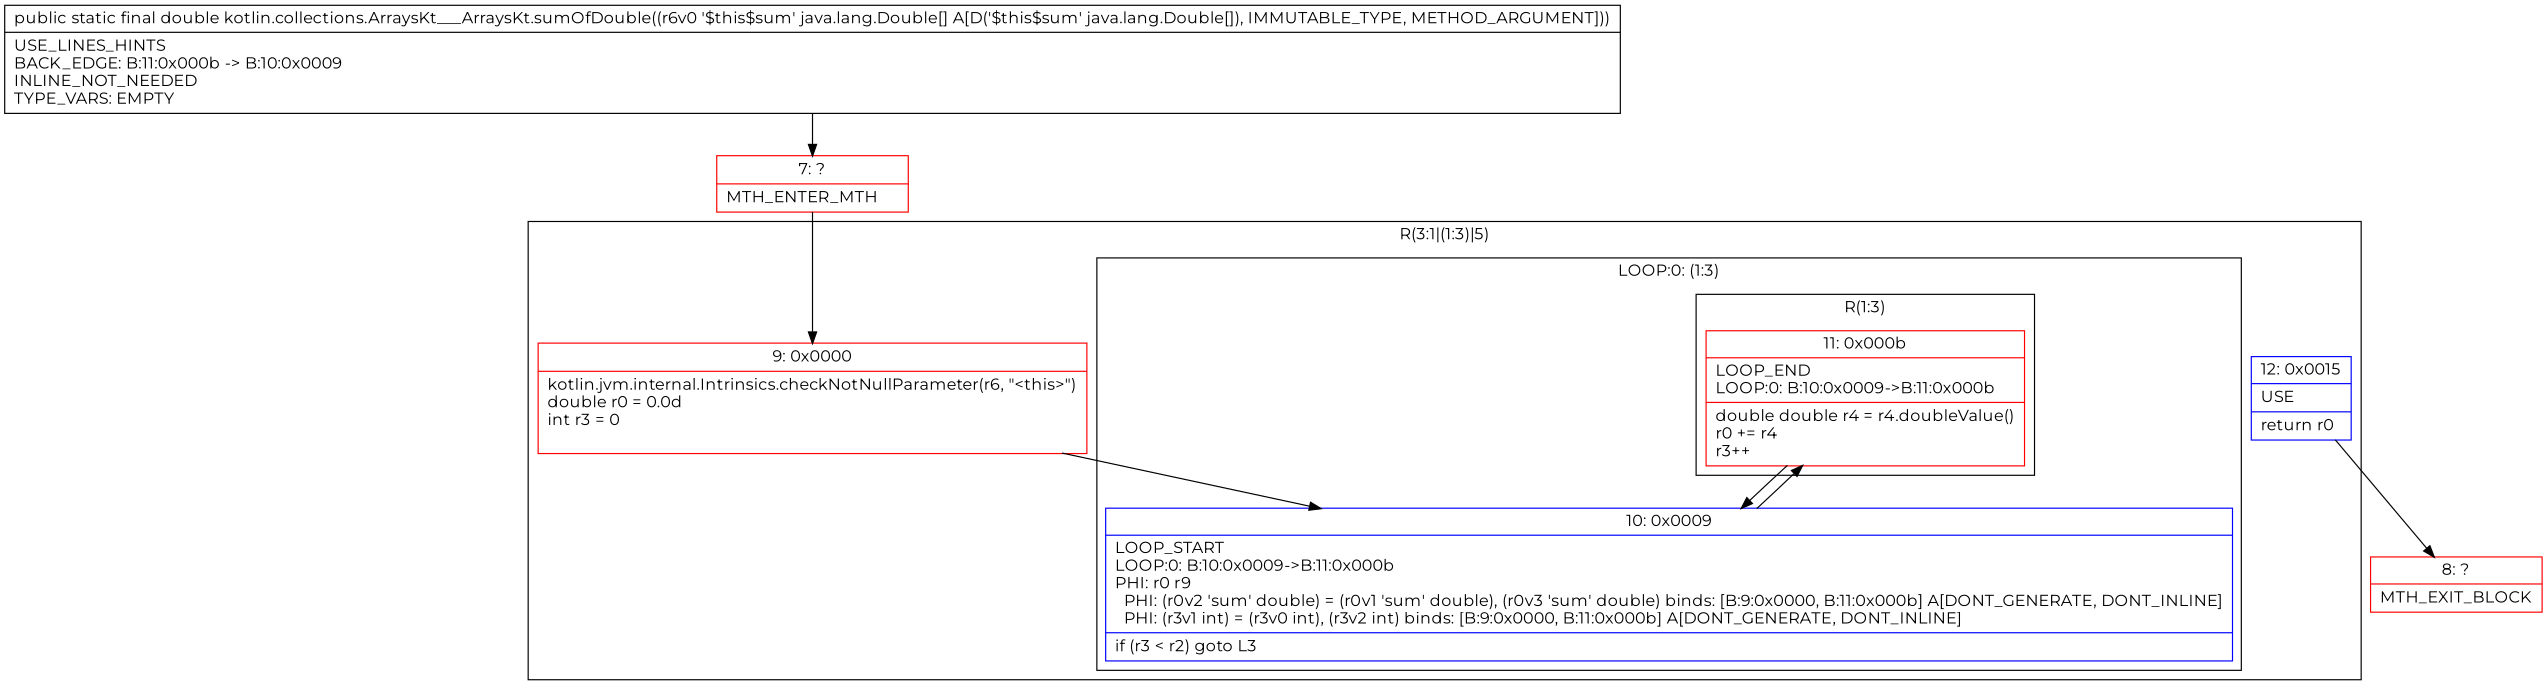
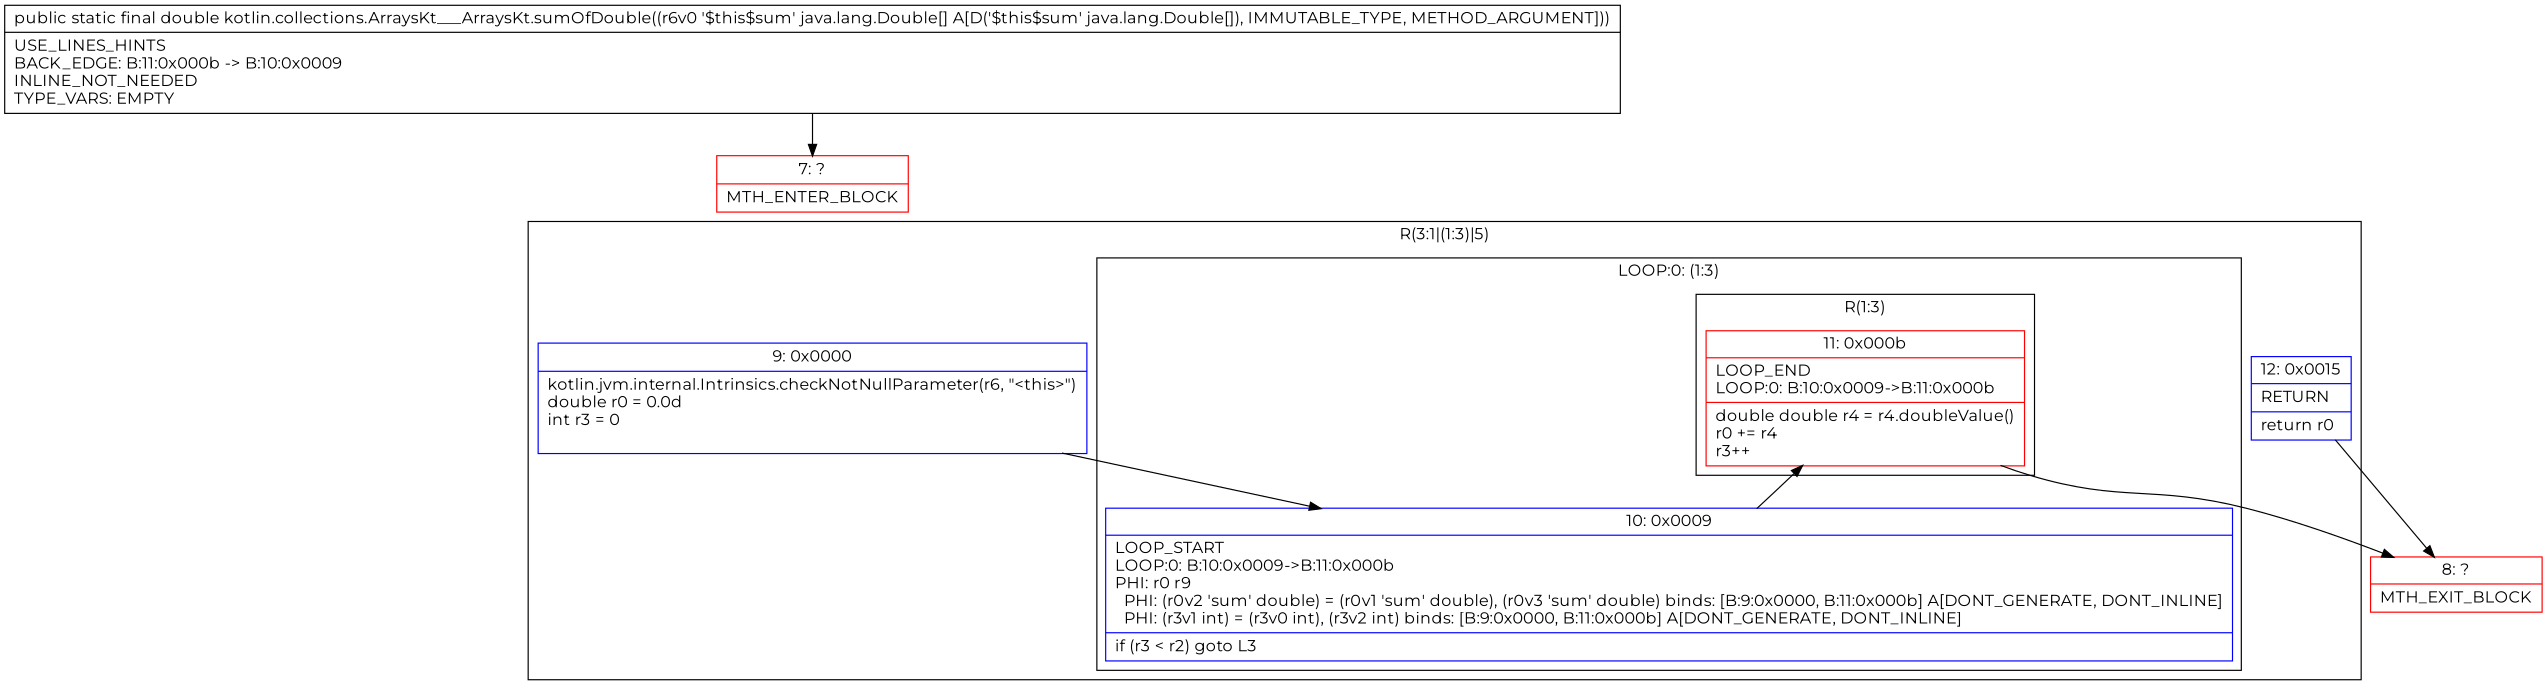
(803, 197) -> (813, 197)
(813, 272) -> none
(2278, 397) -> (2295, 397)
(813, 398) -> (813, 398)
(1768, 483) -> (2194, 498)
